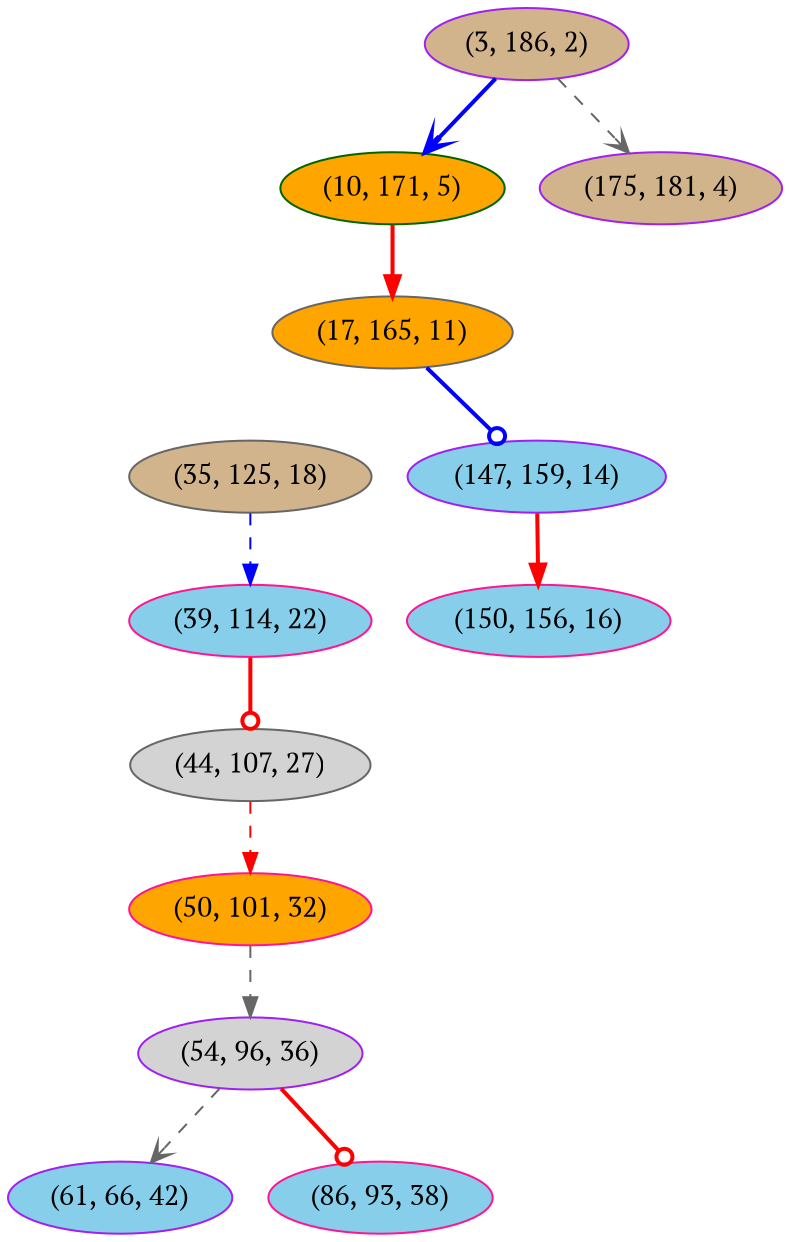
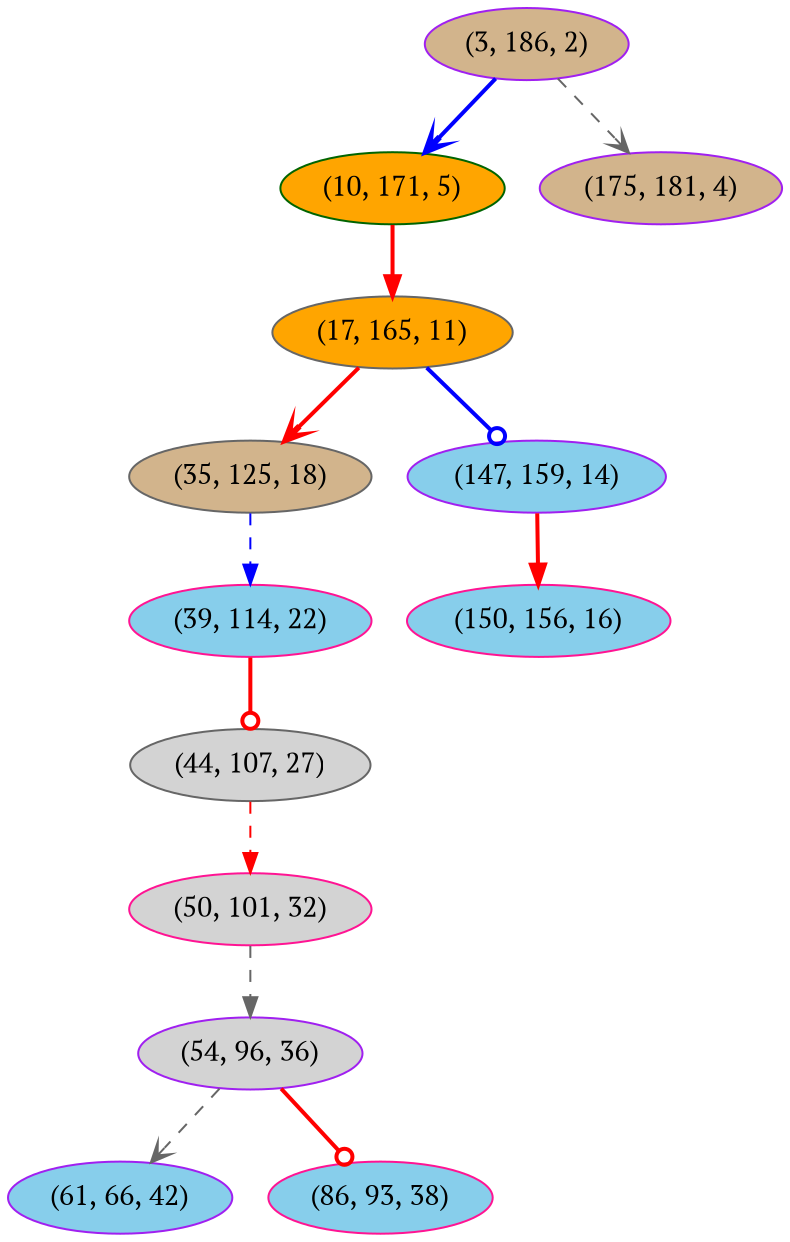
none -> (329, 398)
(250, 909) -> (250, 909)
